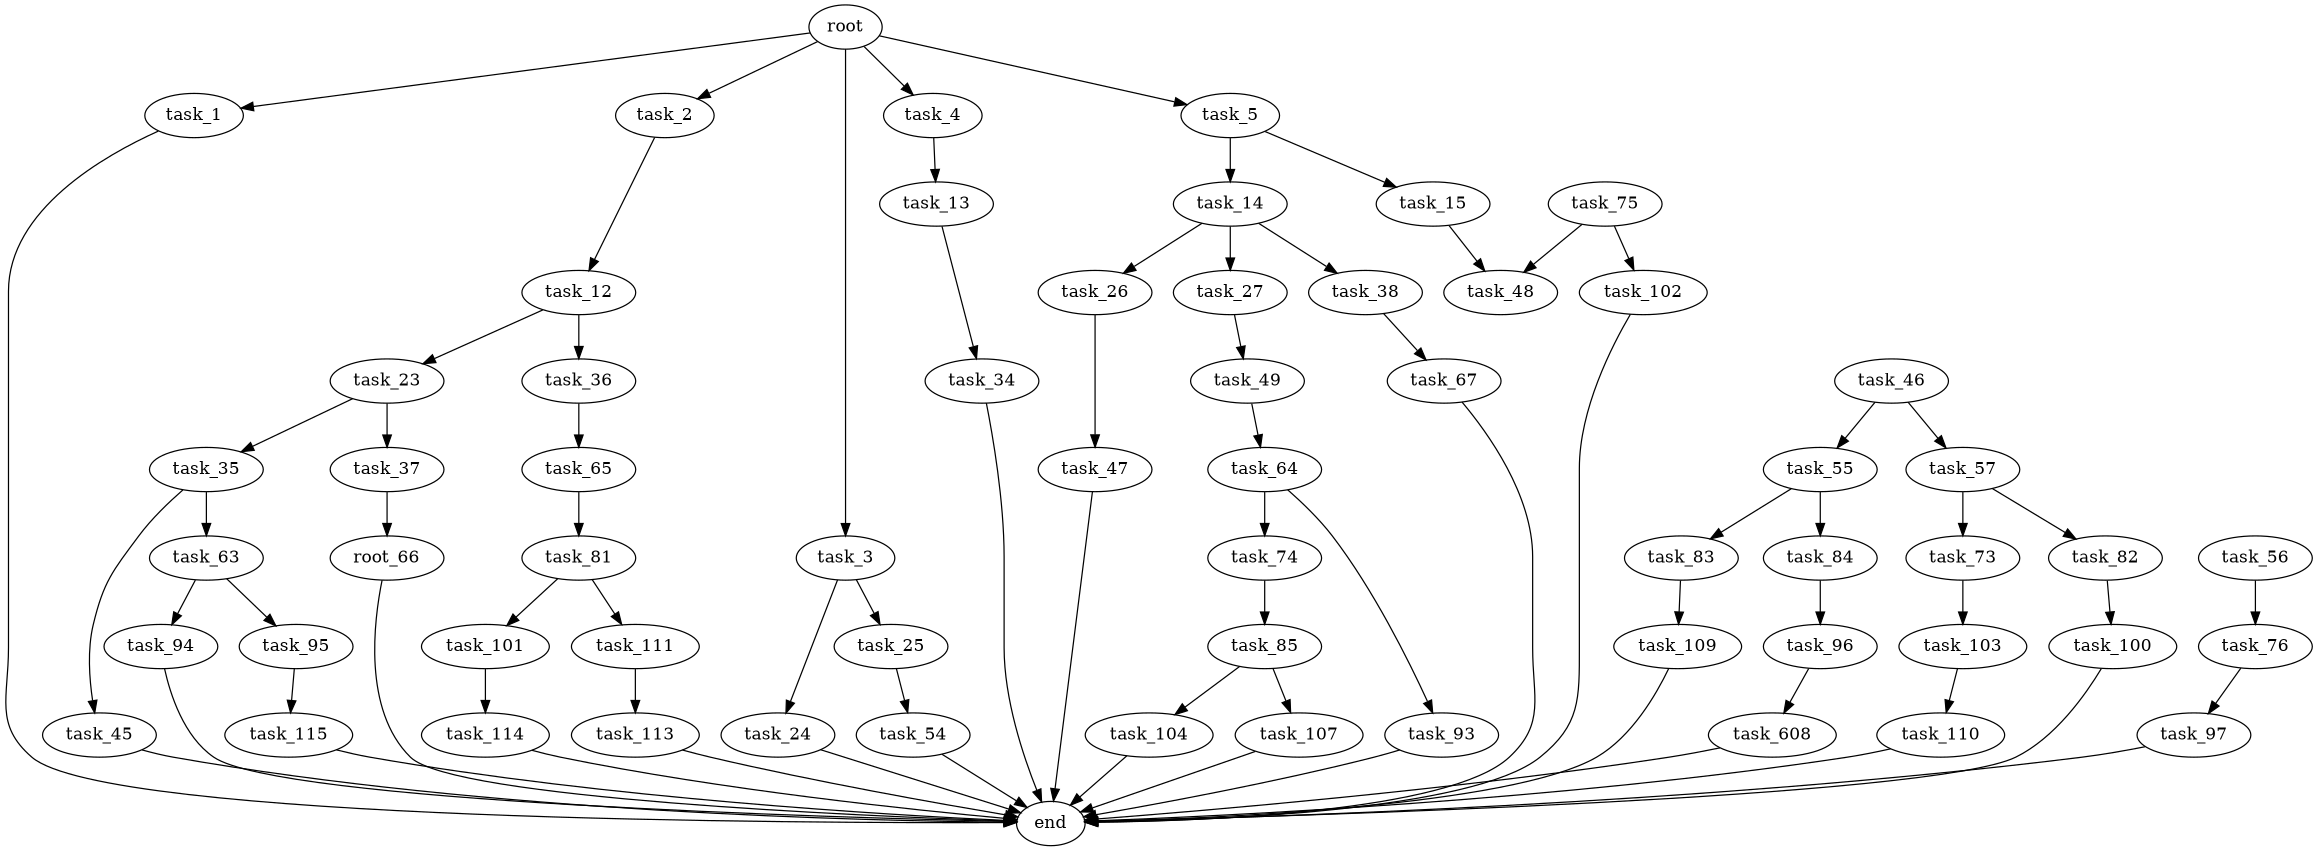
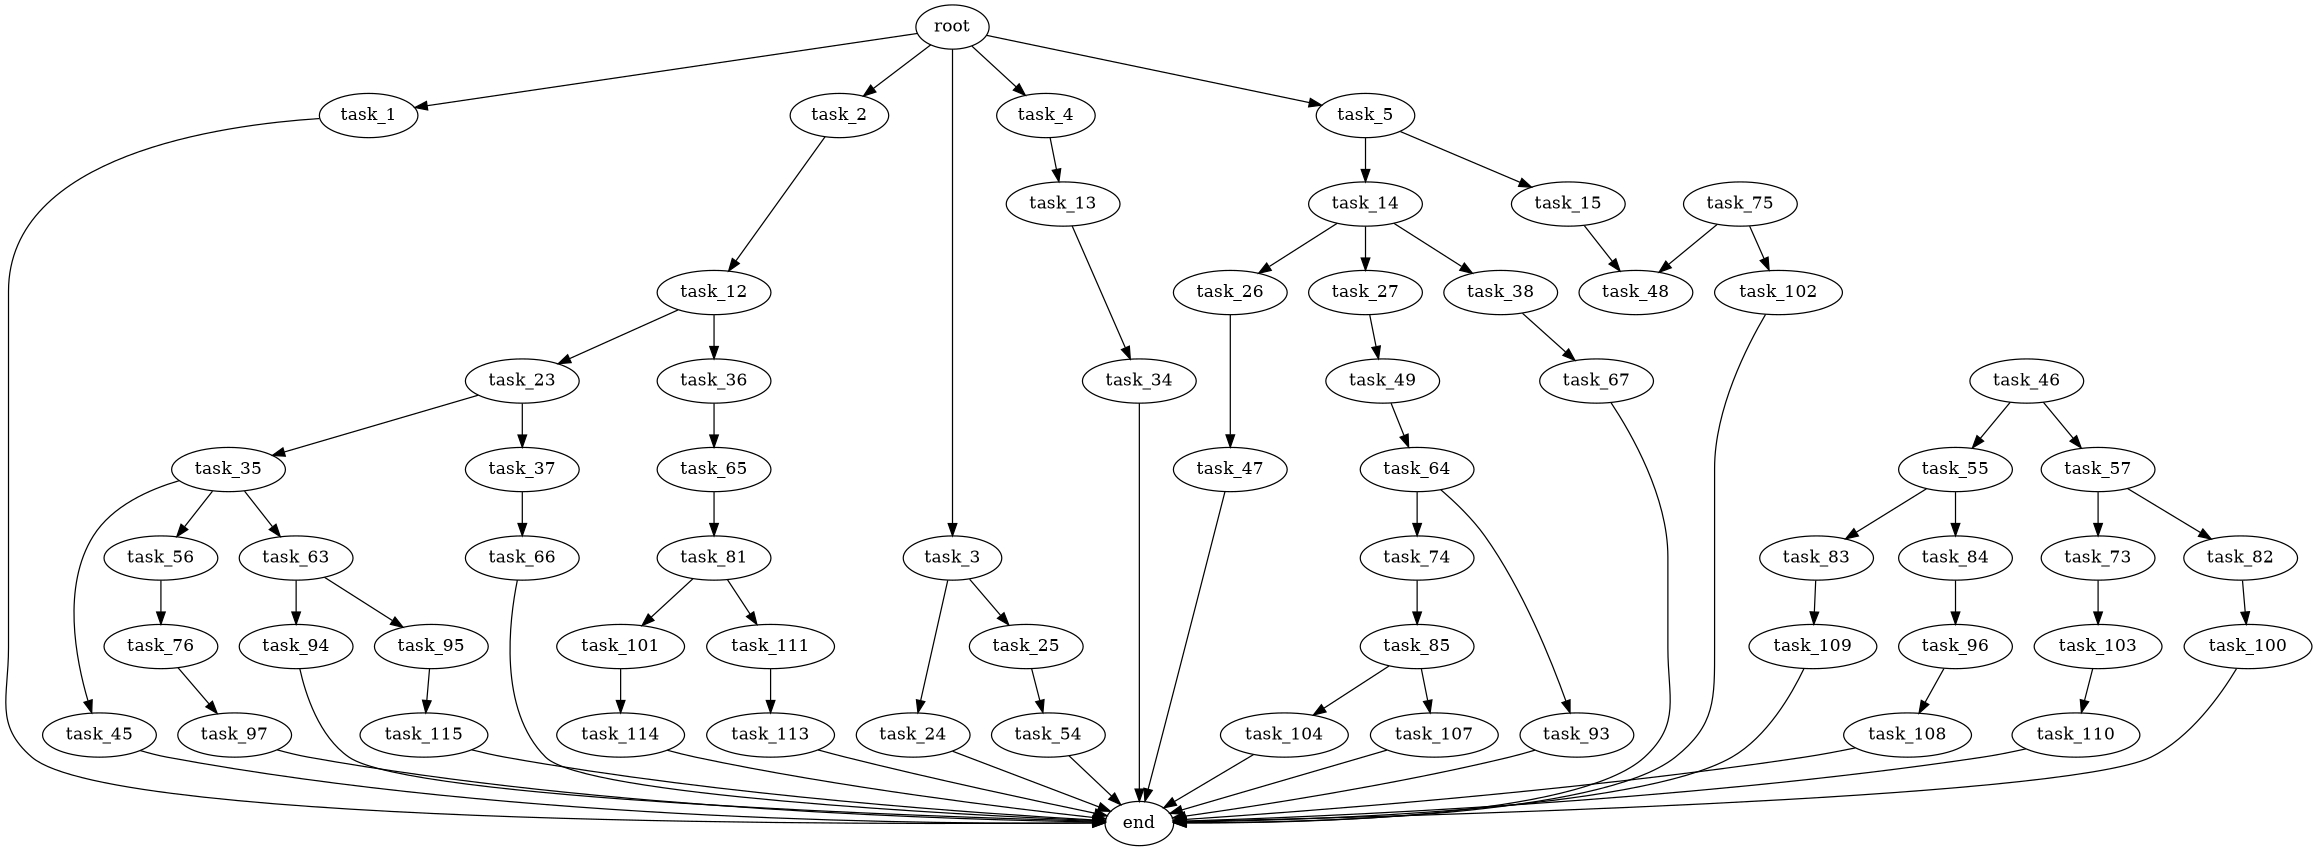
none -> (199, 509)
(387, 558) -> (522, 558)
(1772, 735) -> (1908, 735)
